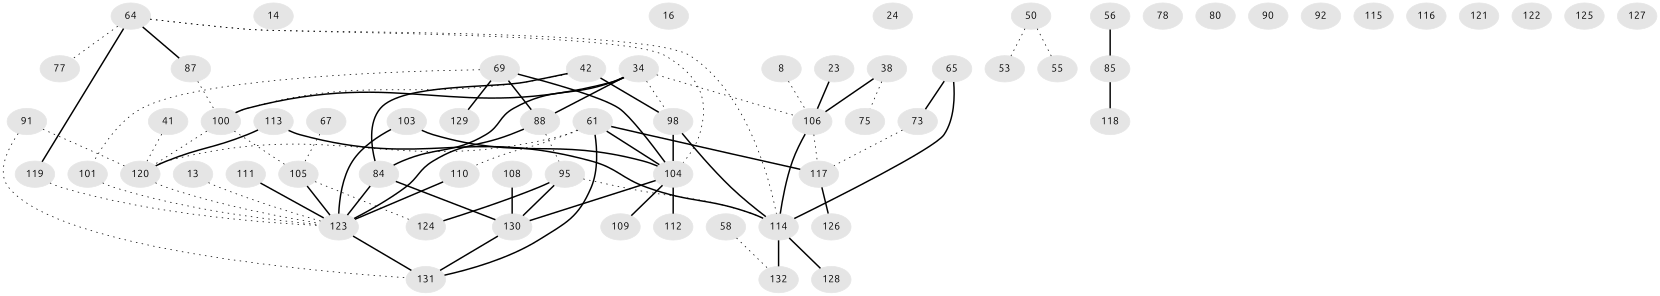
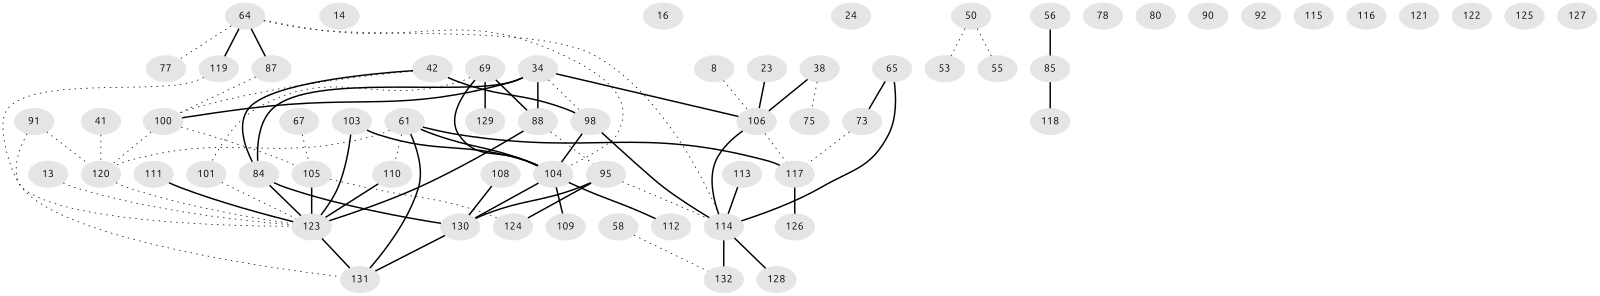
(722, 94) -> (652, 96)
(207, 148) -> none
